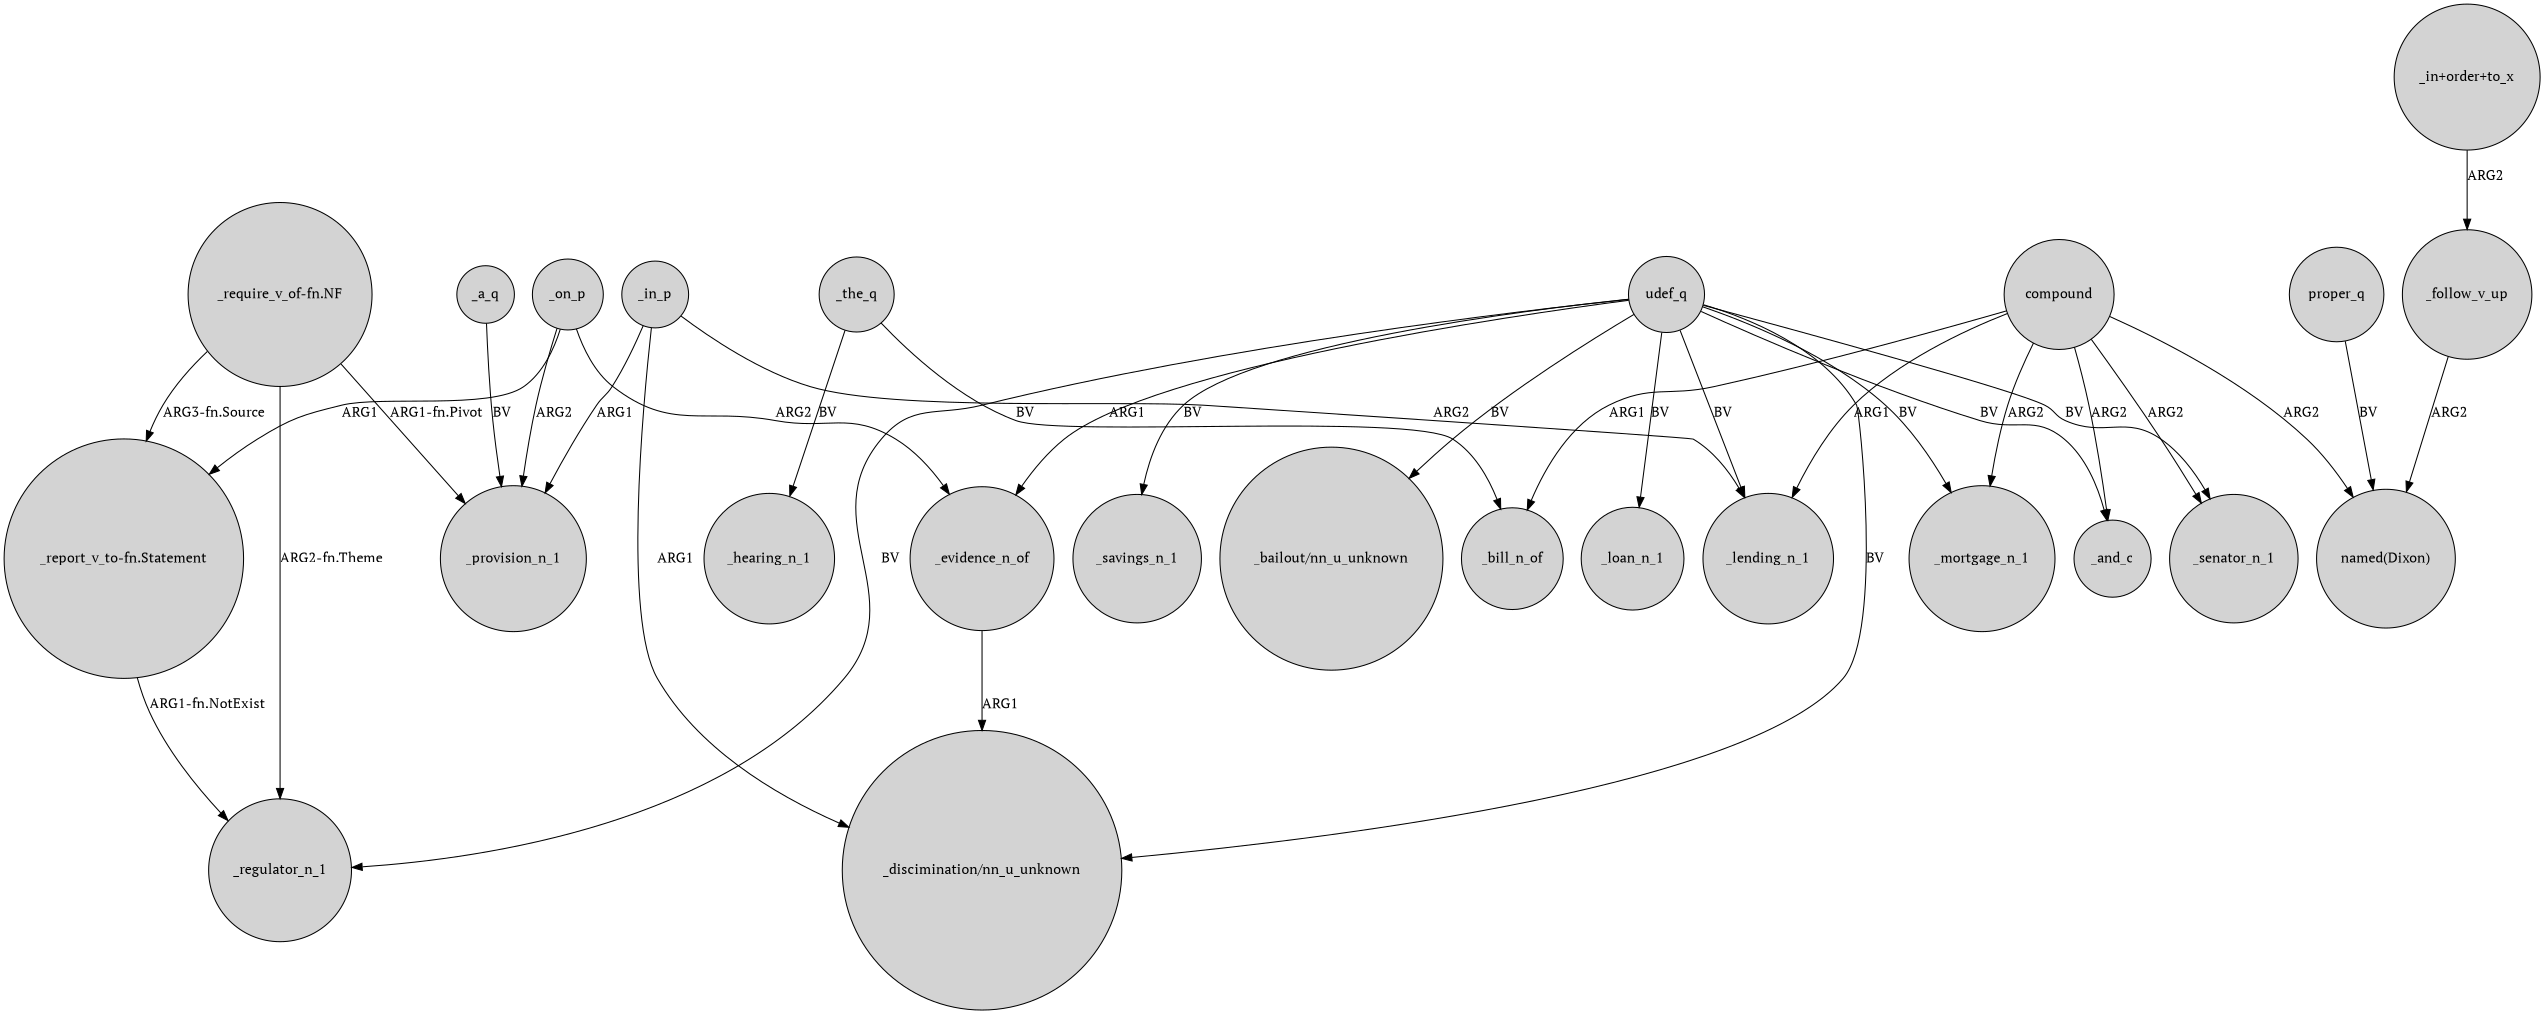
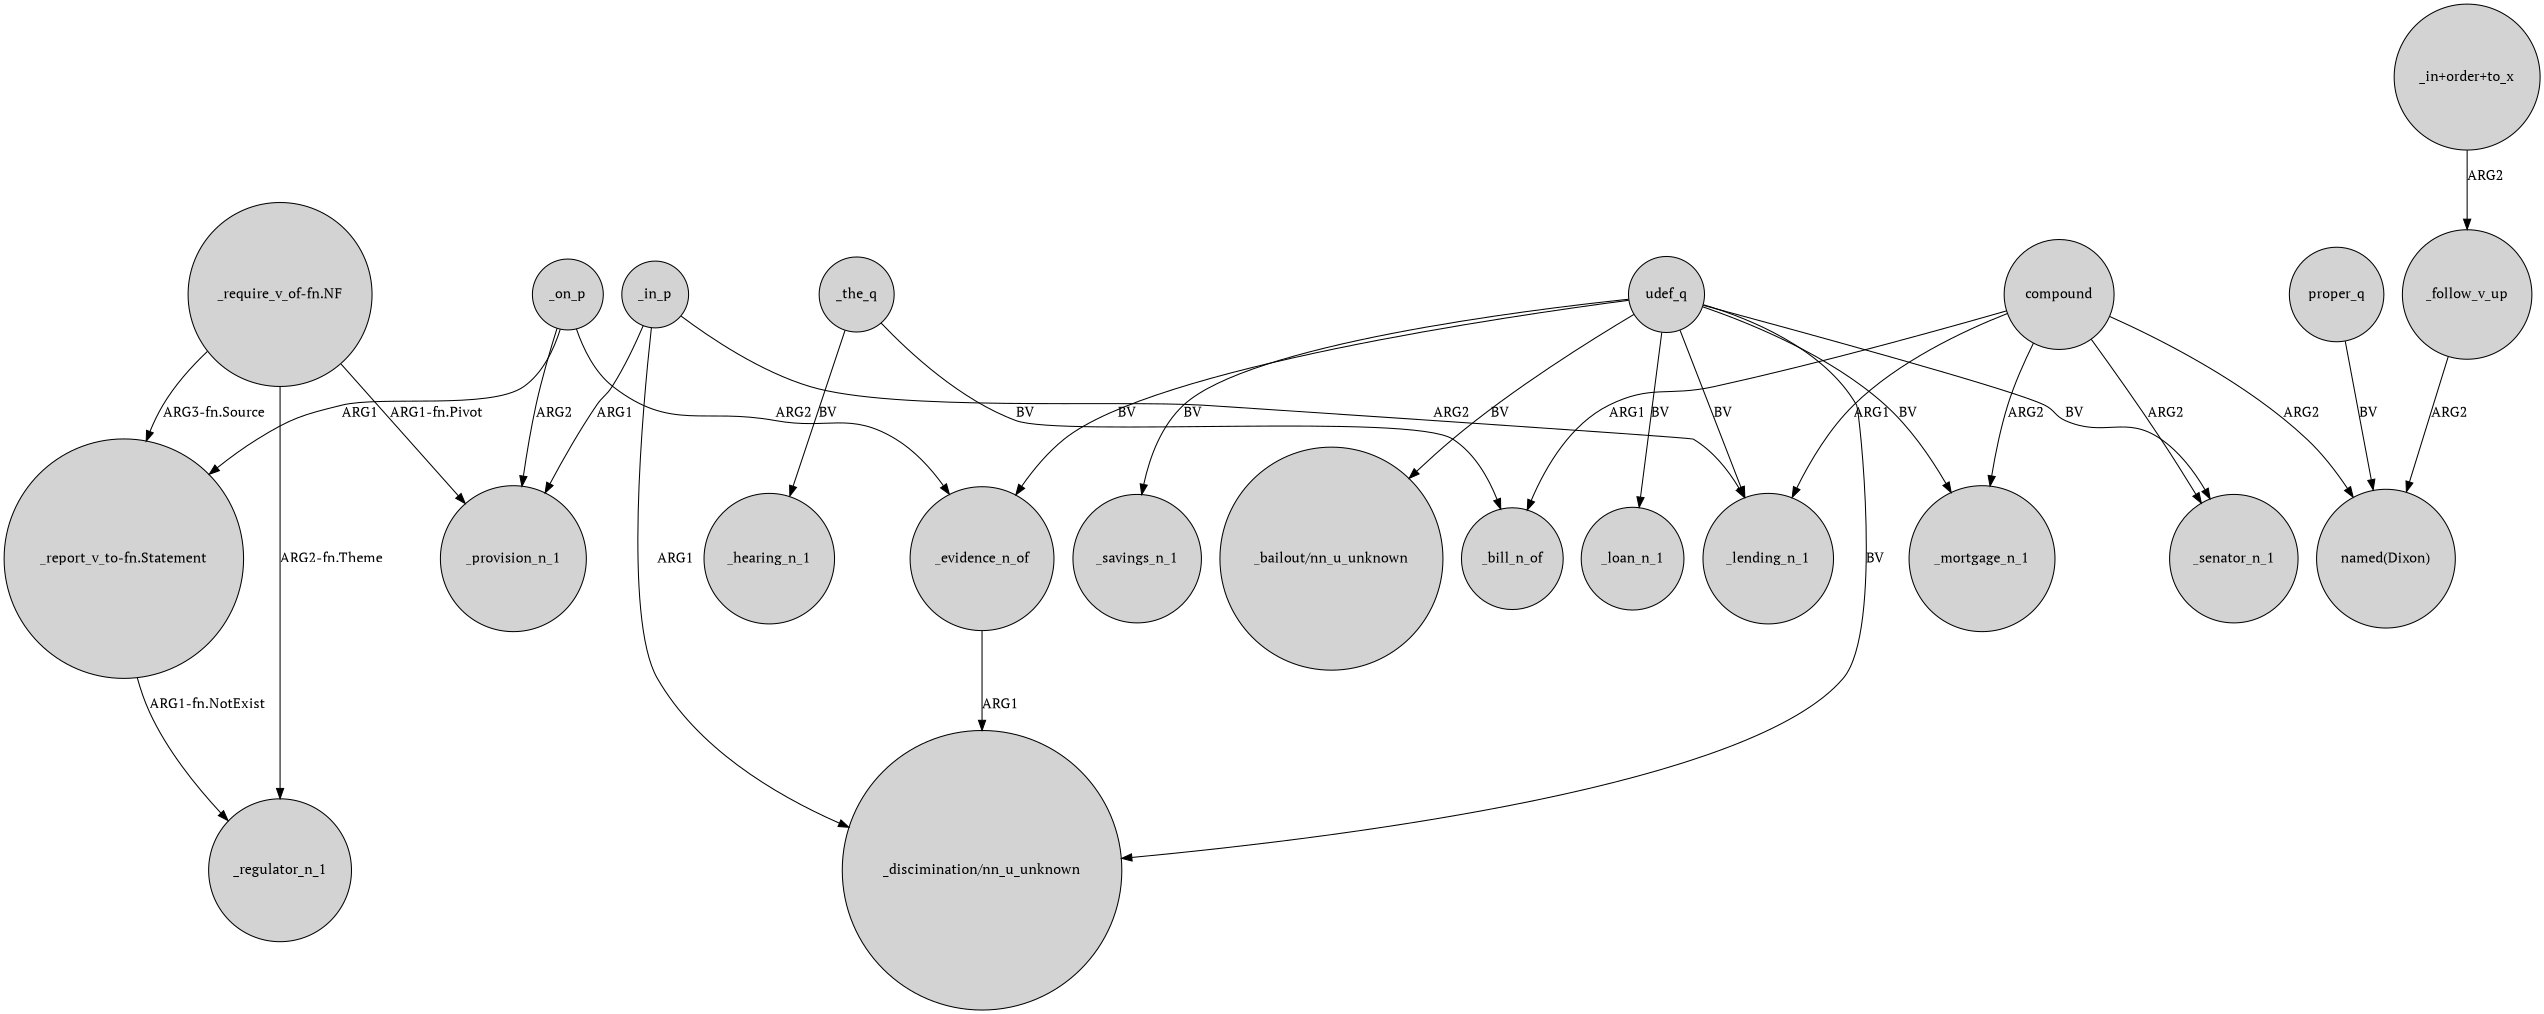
(486, 294) -> none
(1127, 413) -> (1127, 413)
(877, 446) -> none
(2113, 559) -> none
